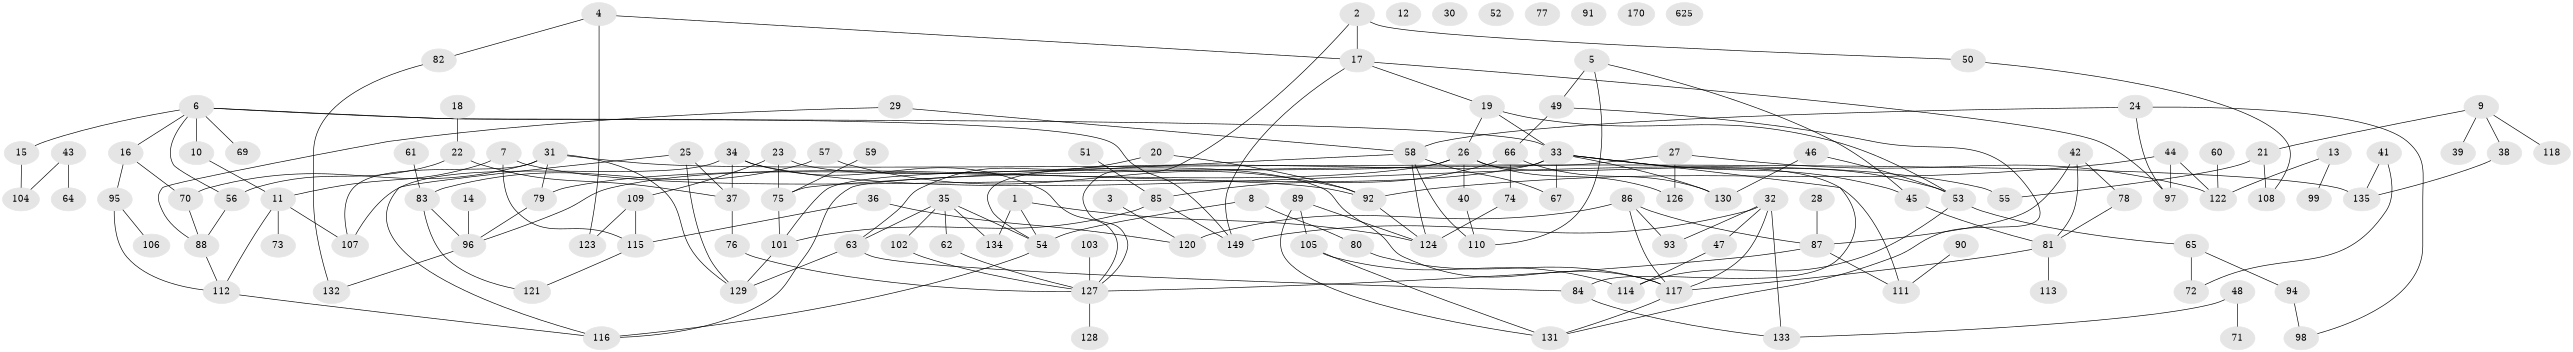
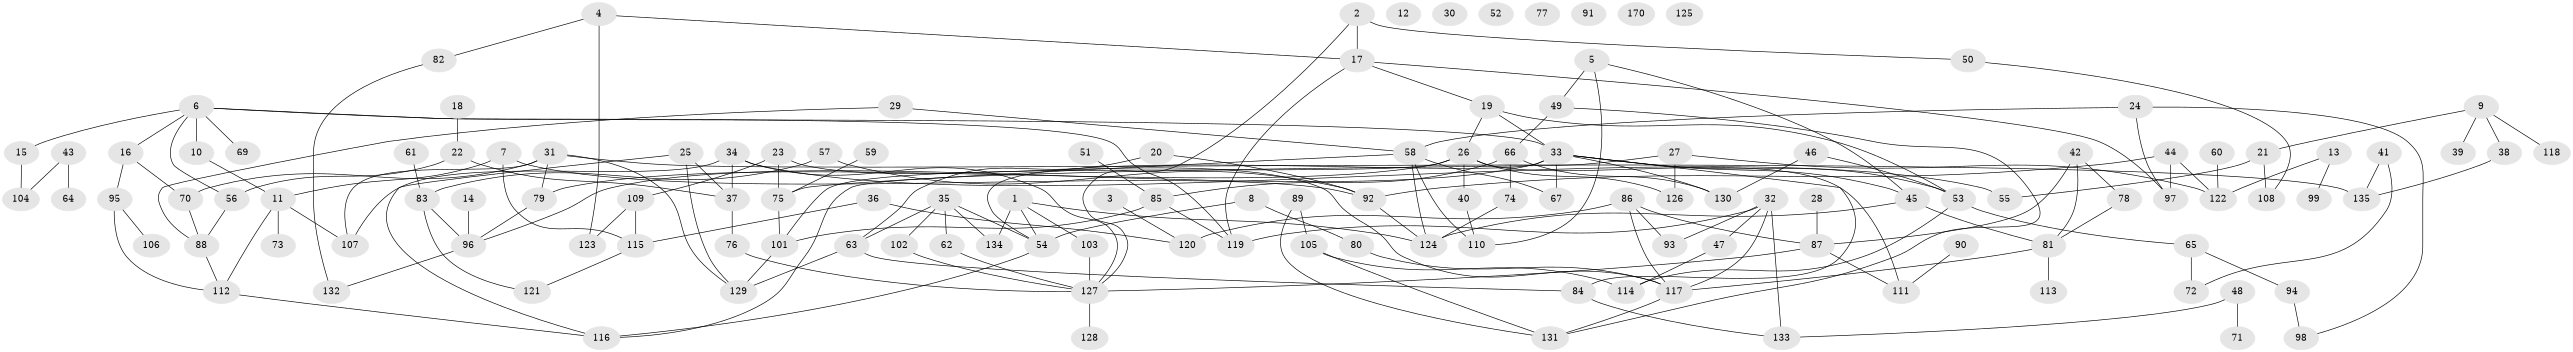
(1685, 14) -> (1685, 14)
none -> (1051, 222)
(1388, 231) -> (1679, 215)
(1236, 246) -> (1236, 246)
